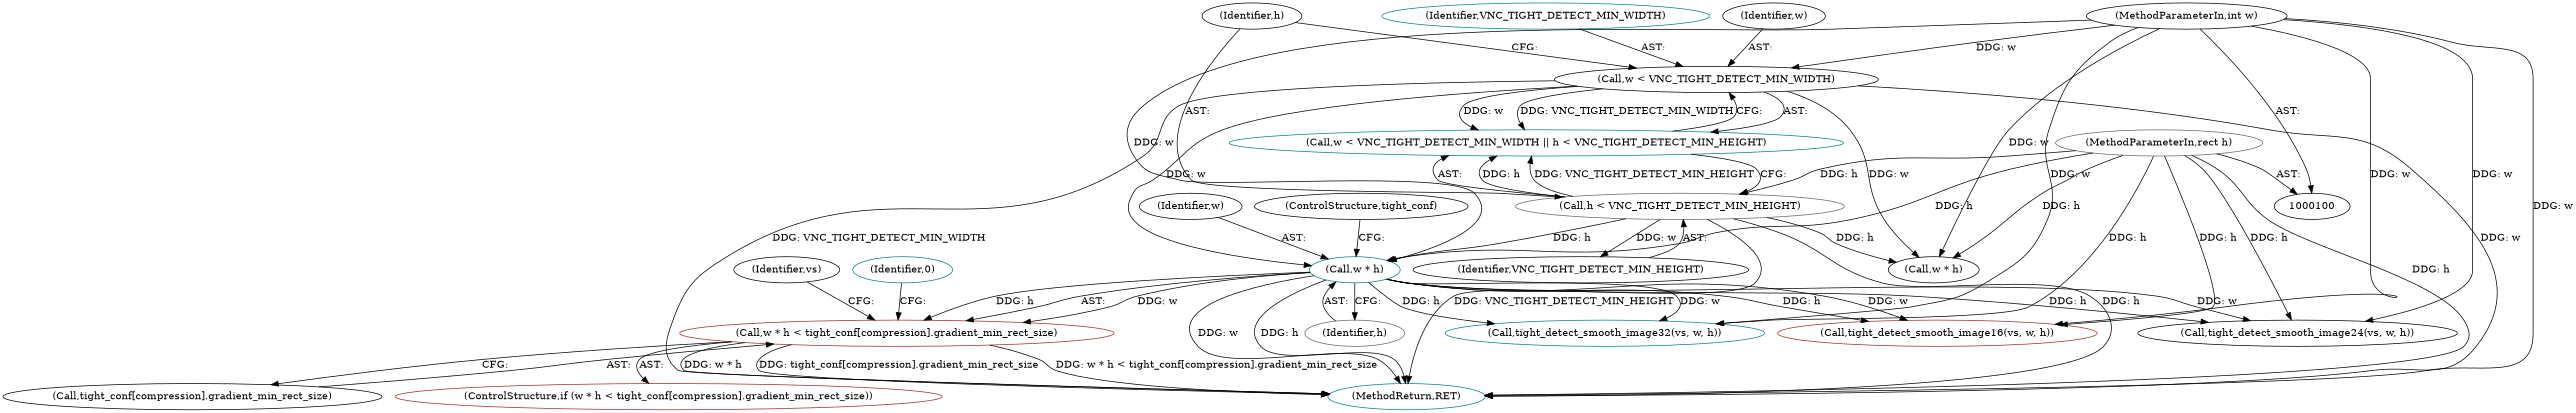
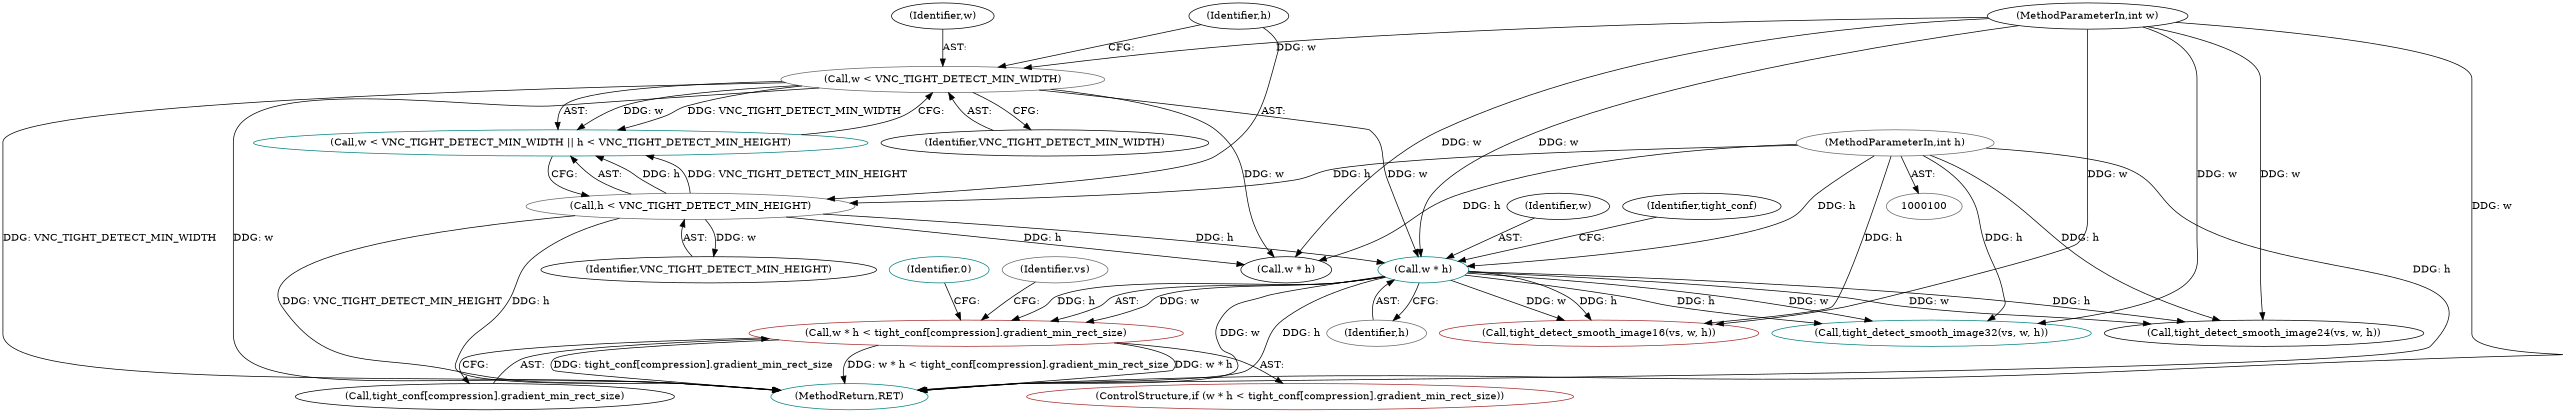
(1546, 16) -> (1045, 143)
(1716, 79) -> (943, 79)
(2265, 101) -> none
none -> (1000, 107)
(2159, 143) -> (1895, 143)
(1361, 206) -> (1702, 206)
(2312, 206) -> (1924, 206)
(787, 270) -> (1055, 270)
